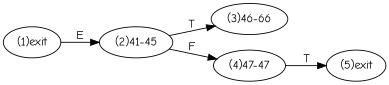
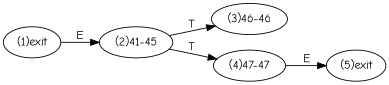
(249, 19) -> (249, 19)
(192, 47) -> (192, 47)
(307, 59) -> (307, 59)
